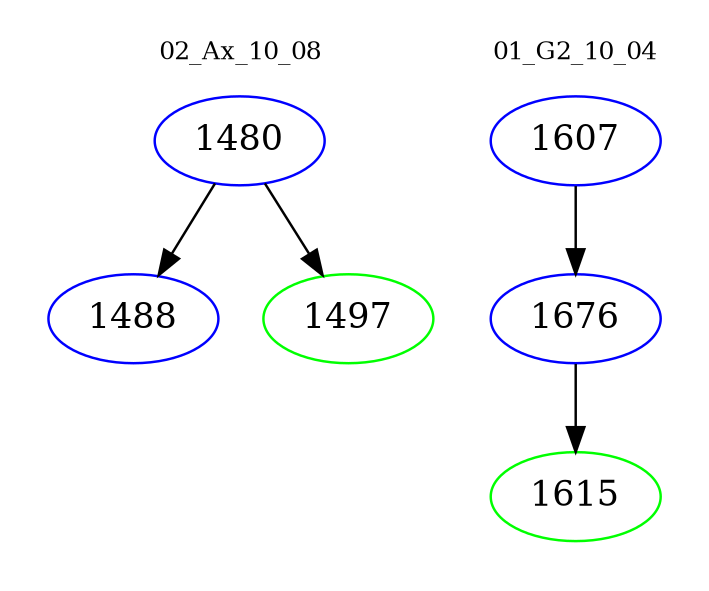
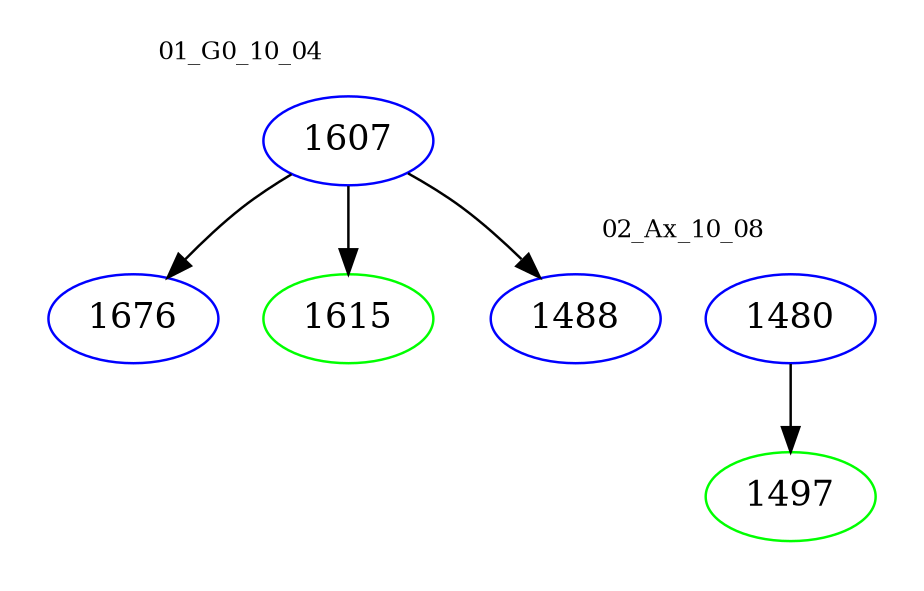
(576, 53) -> (241, 53)
(193, 219) -> (487, 228)
(576, 396) -> (348, 218)
